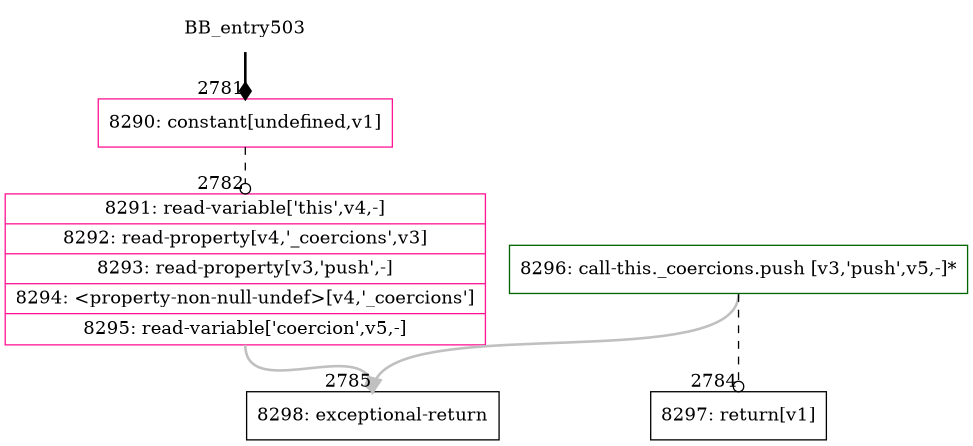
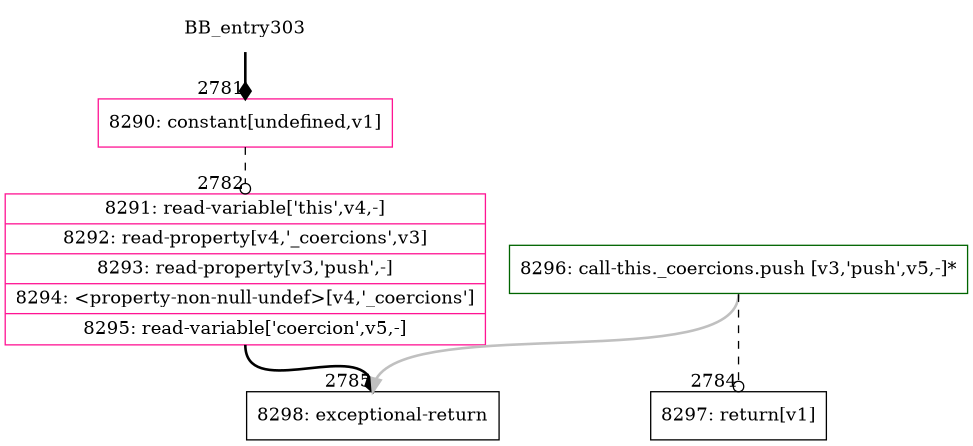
(245, 29) -> (245, 29)
(301, 369) -> (301, 369)
